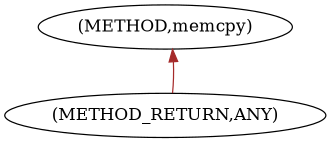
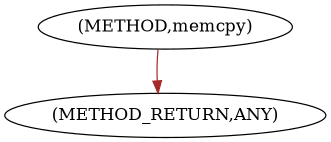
(174, 78) -> (157, 65)
